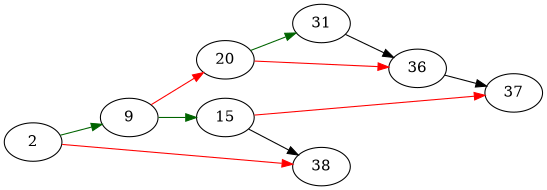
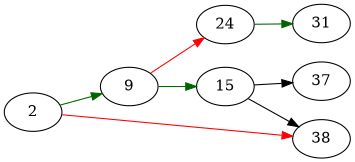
(225, 60) -> (225, 25)
(418, 68) -> none
(364, 106) -> (268, 84)
